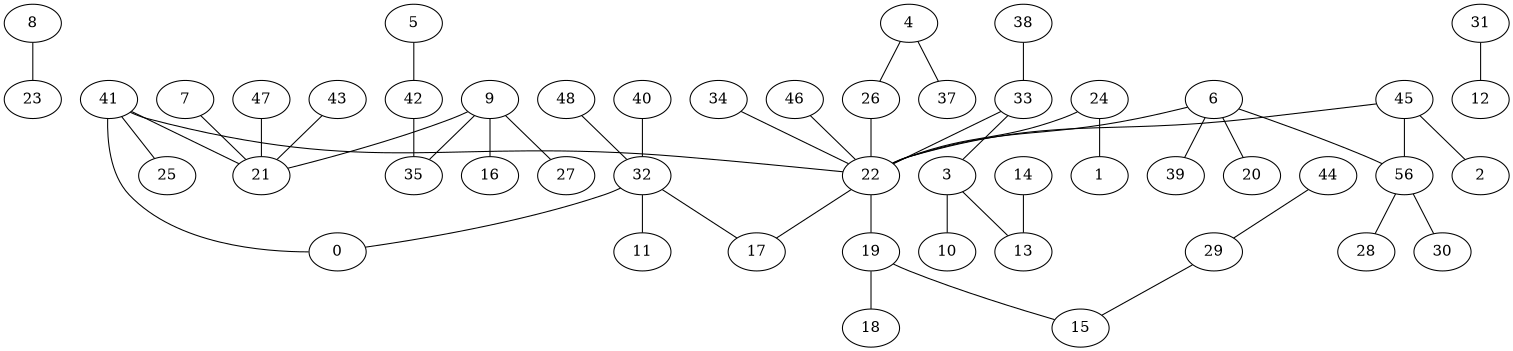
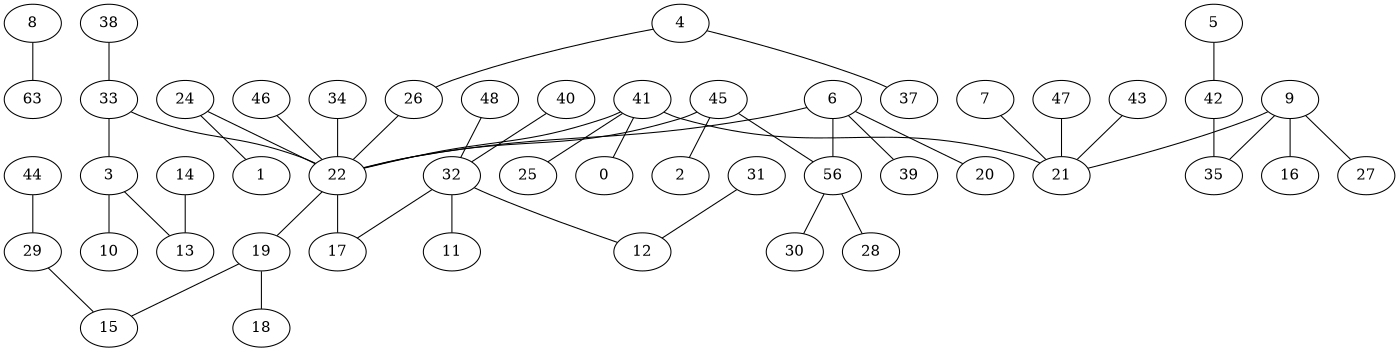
(33, 99) -> (33, 99)
(495, 224) -> (545, 217)
